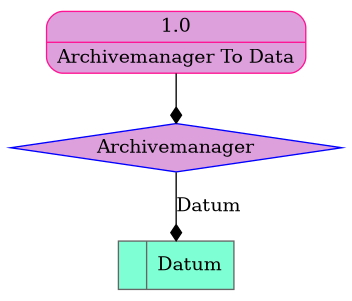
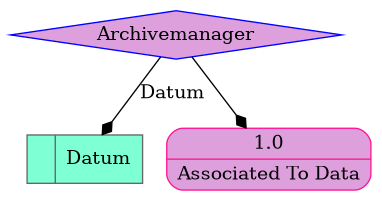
(176, 57) -> (269, 174)
(176, 90) -> (214, 86)
